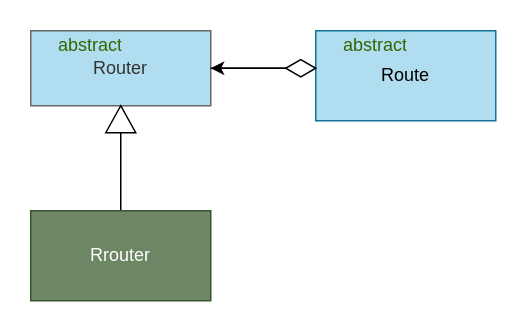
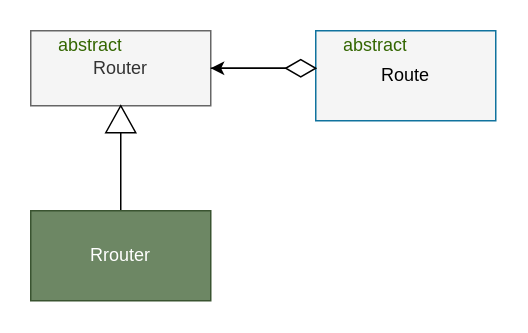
(121, 68) -> (121, 68)
(406, 76) -> (406, 76)
